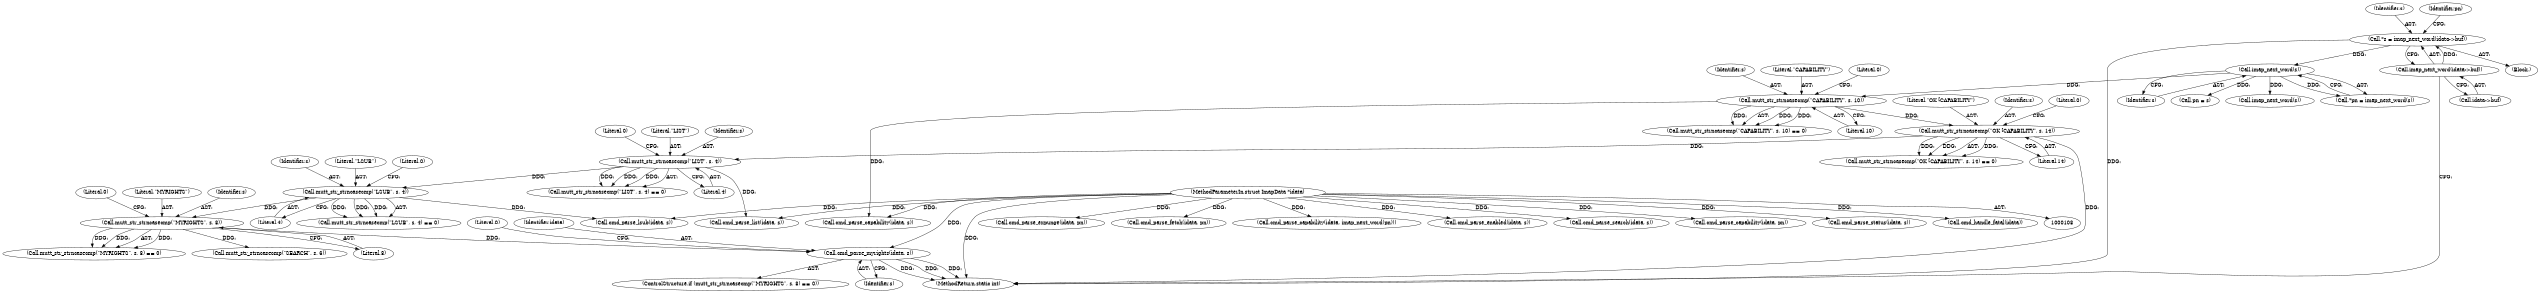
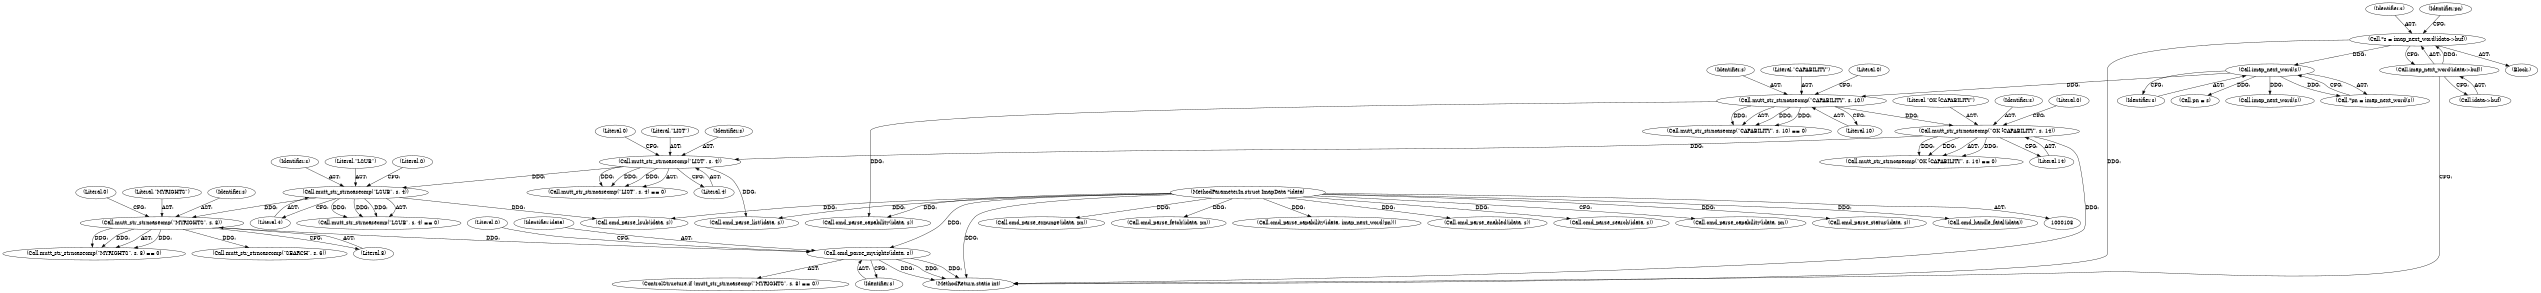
(1587, 208) -> (1586, 208)
